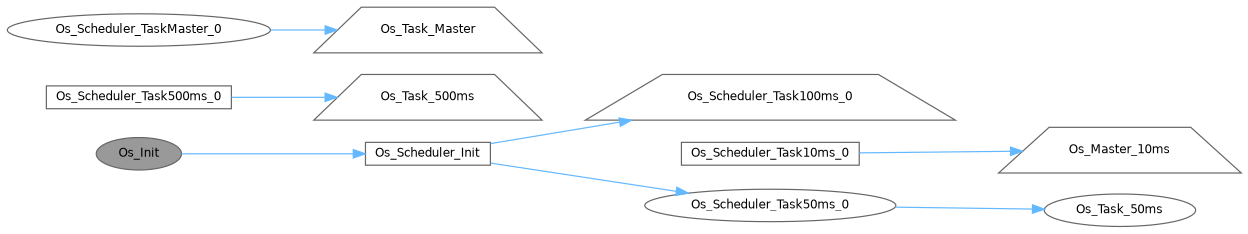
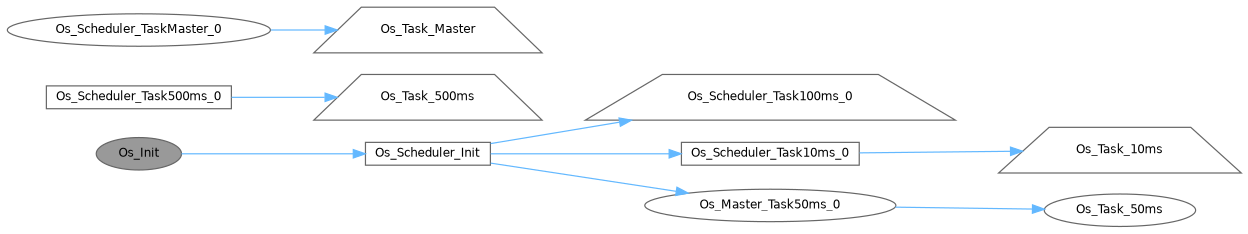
(1120, 150) -> (1120, 150)
none -> (580, 154)
(770, 205) -> (770, 205)
